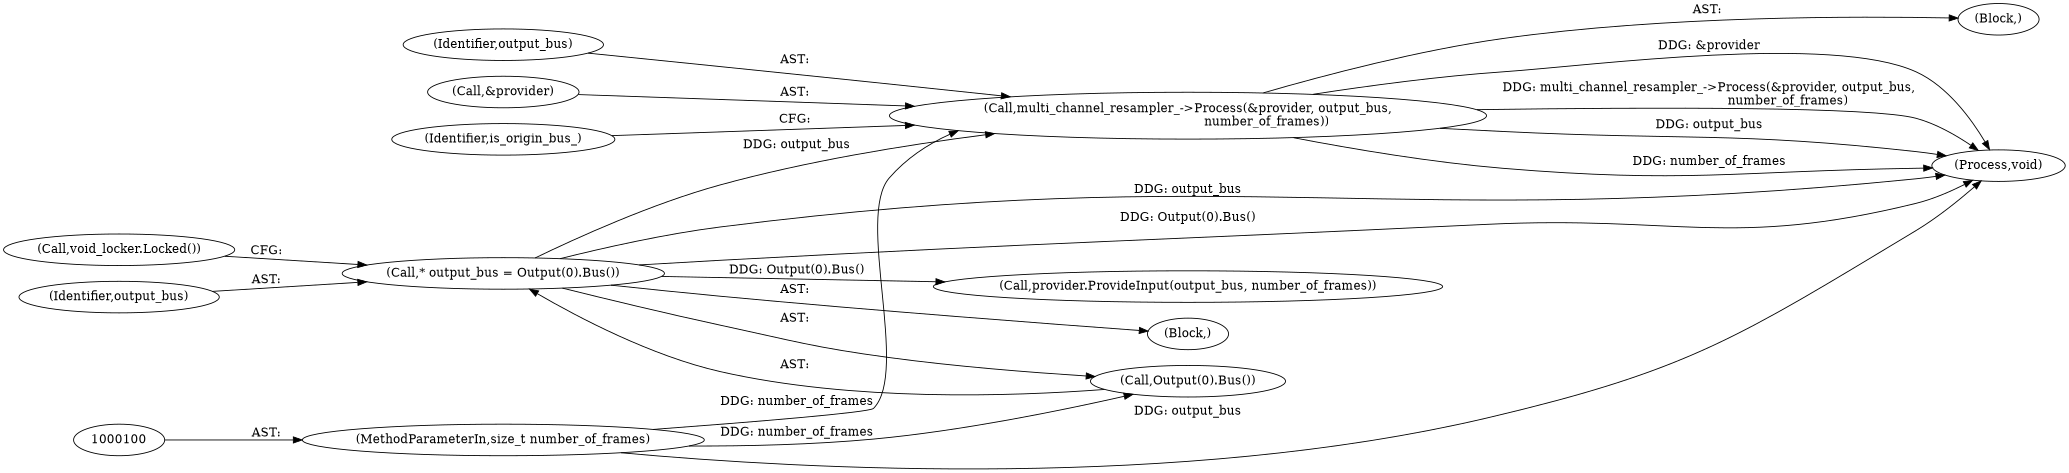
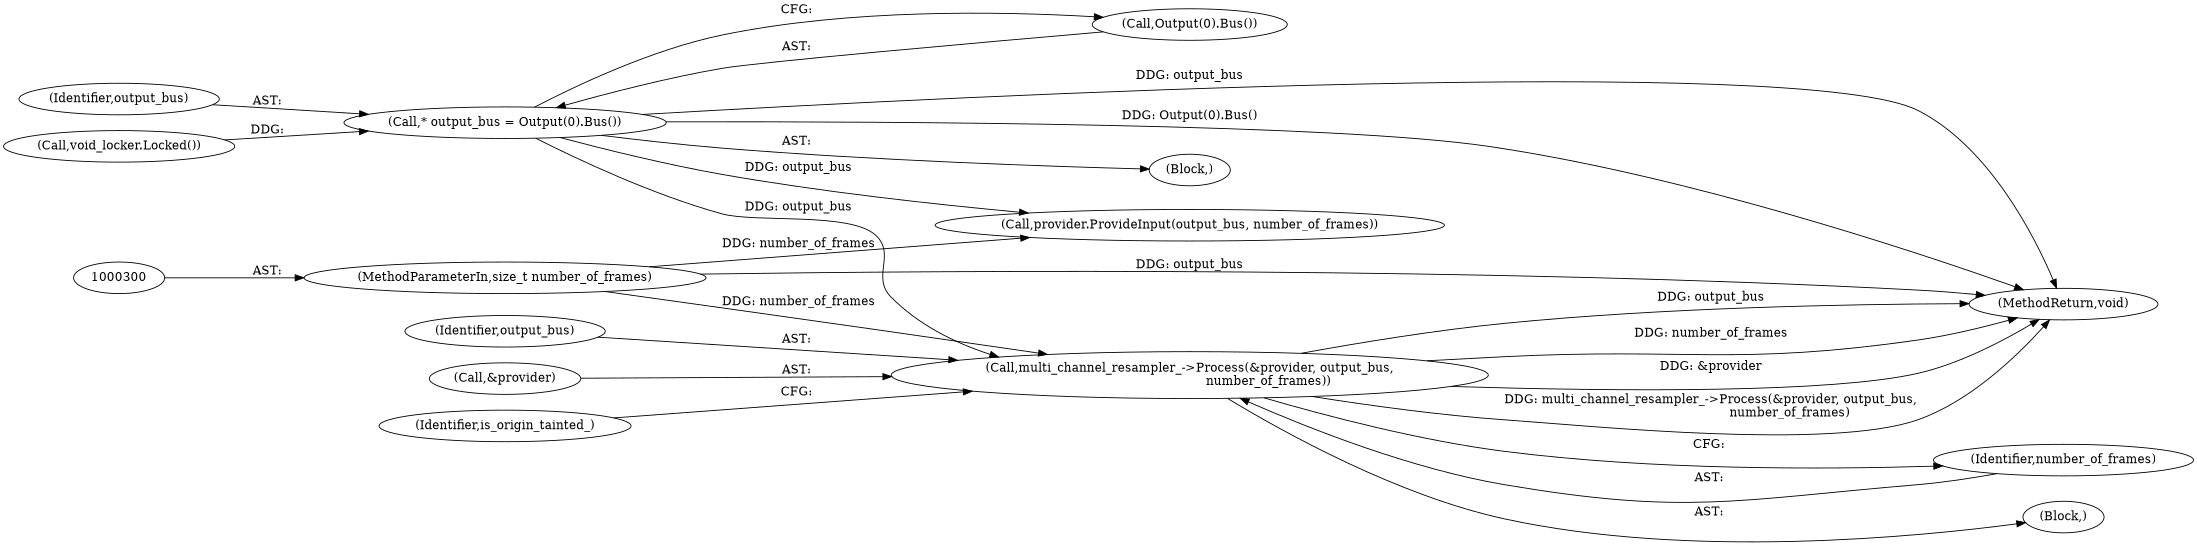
(503, 139) -> (505, 426)
(1999, 166) -> (2064, 304)
(269, 251) -> (269, 130)
(797, 270) -> (799, 168)
(797, 319) -> (799, 10)
(908, 435) -> (835, 252)
(119, 440) -> (119, 278)
none -> (2064, 460)
